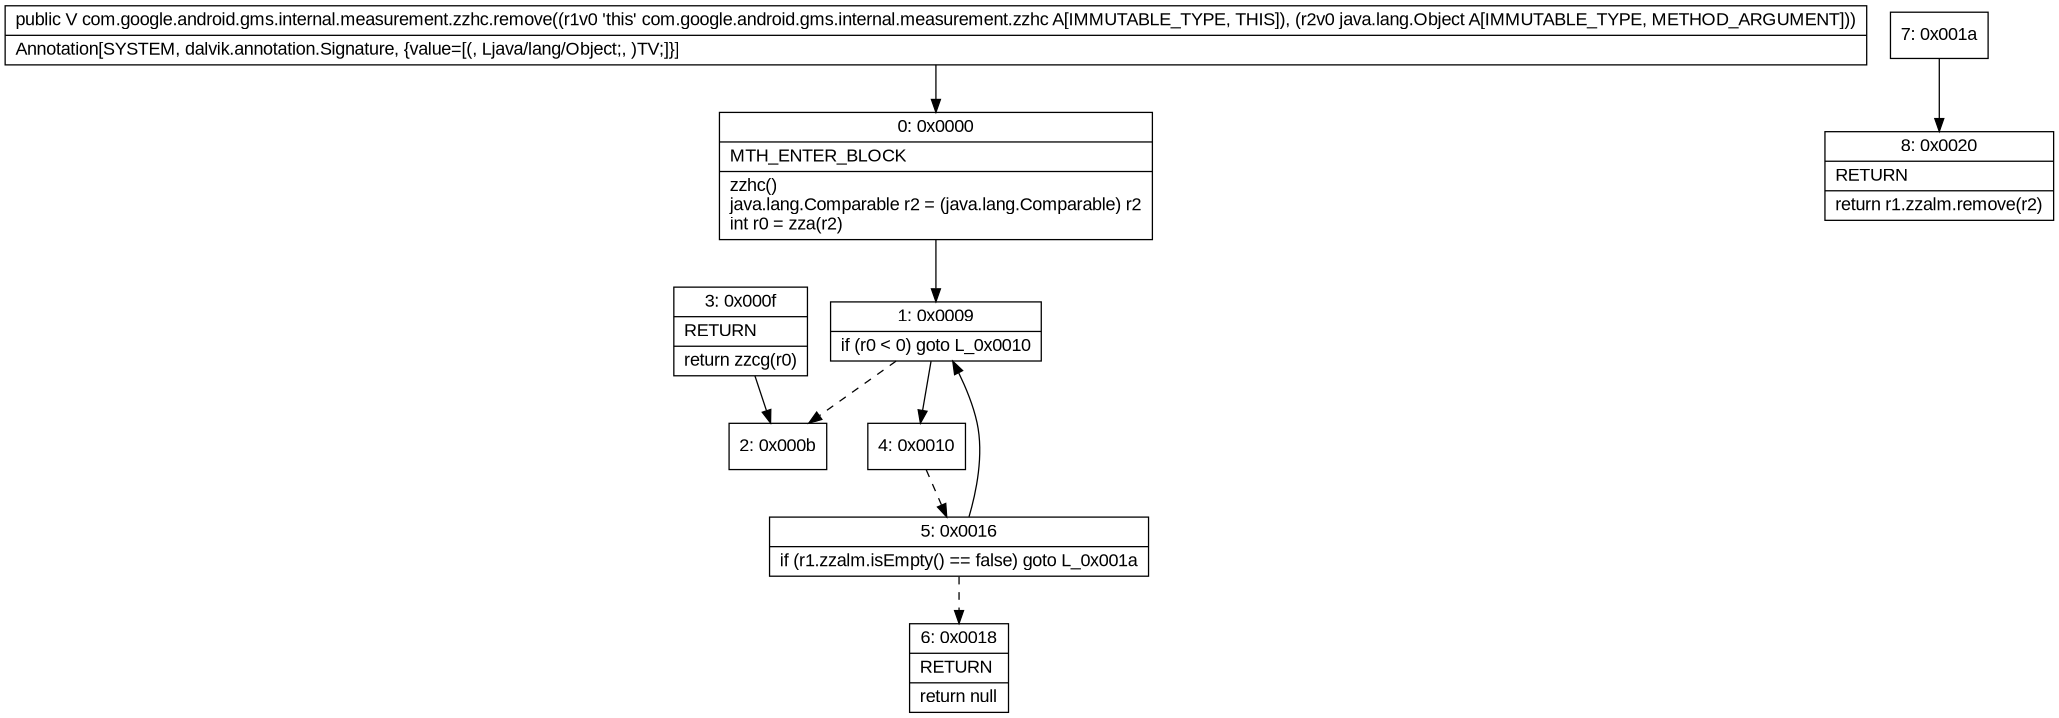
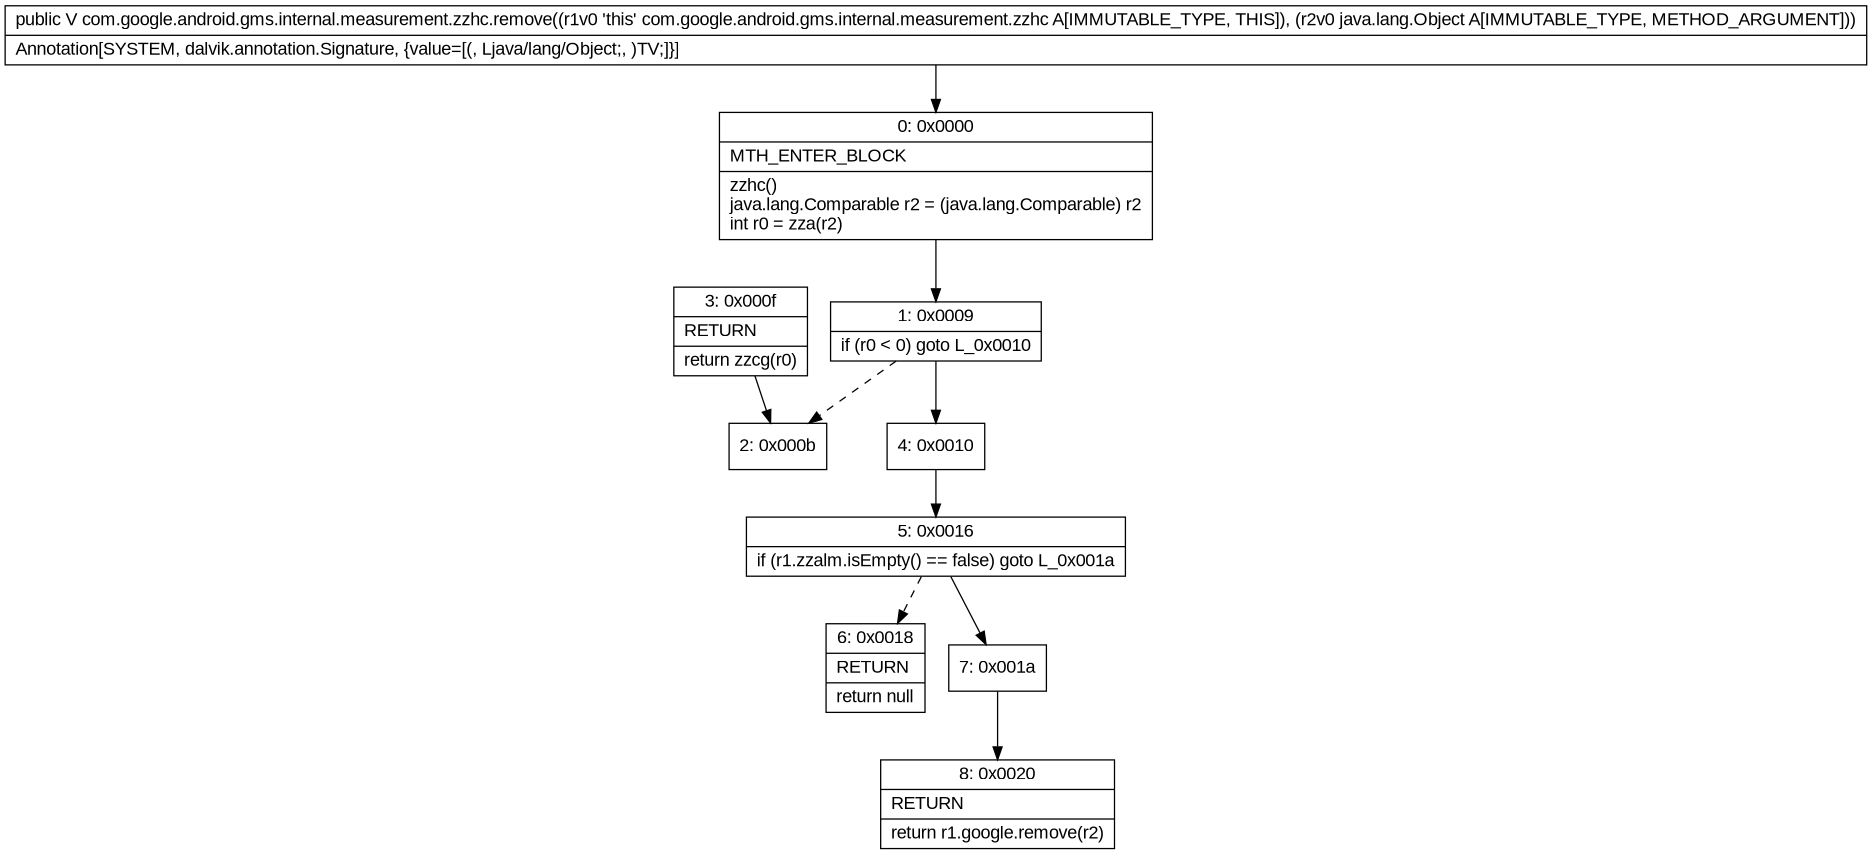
(1939, 205) -> (998, 833)
(980, 444) -> (965, 605)
(934, 487) -> (936, 487)
